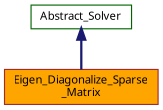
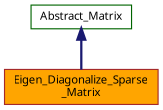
(81, 17) -> (81, 17)
